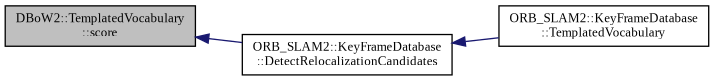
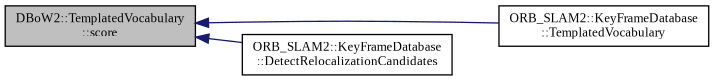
(482, 40) -> (354, 21)
